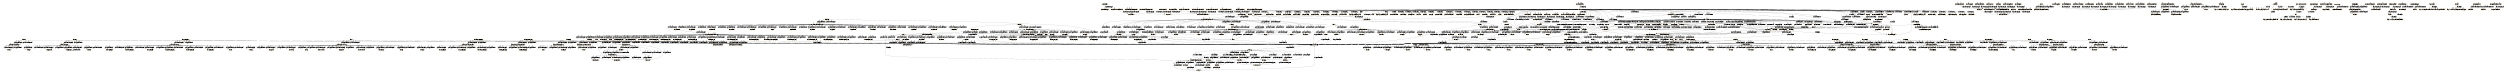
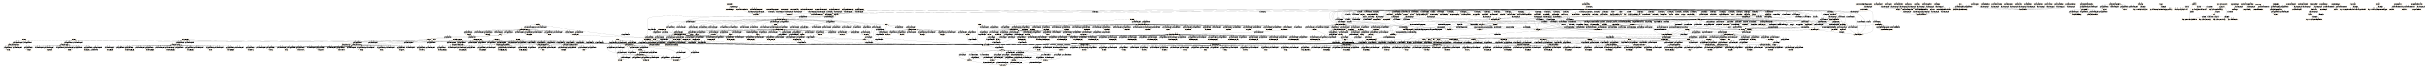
(1437, 18) -> (1828, 17)
(1336, 35) -> none
(636, 37) -> (1213, 37)
(1418, 48) -> (1060, 48)
(625, 53) -> (644, 53)
(1210, 57) -> (1256, 44)
